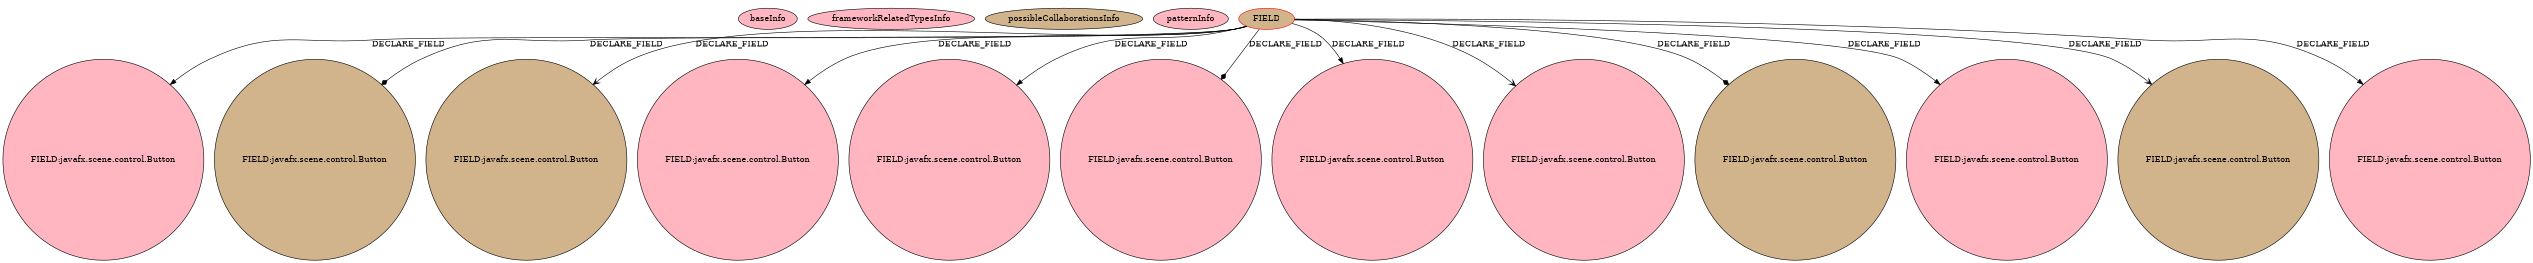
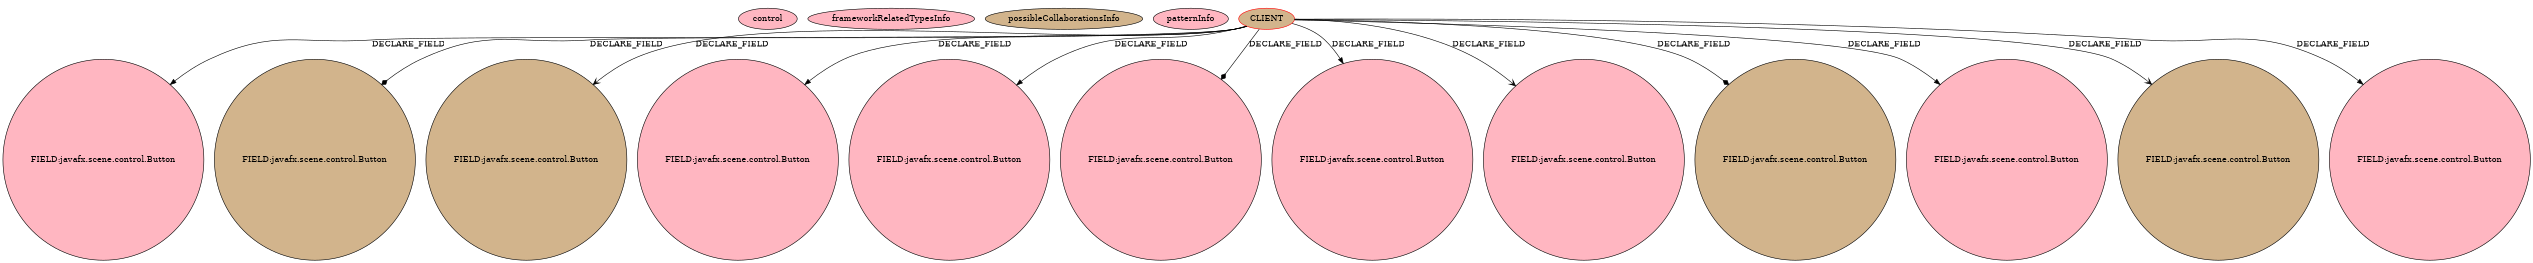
(768, 19) -> (768, 19)
(1267, 19) -> (1267, 19)
